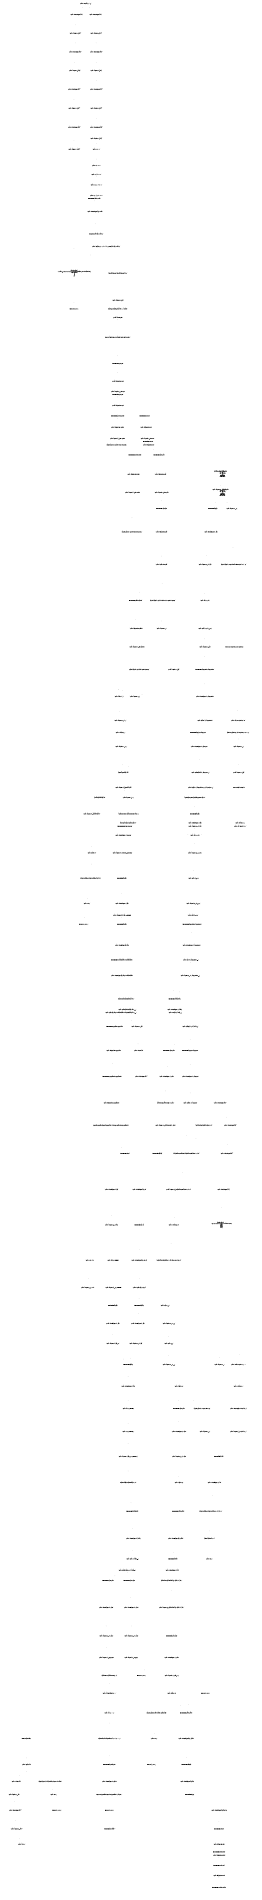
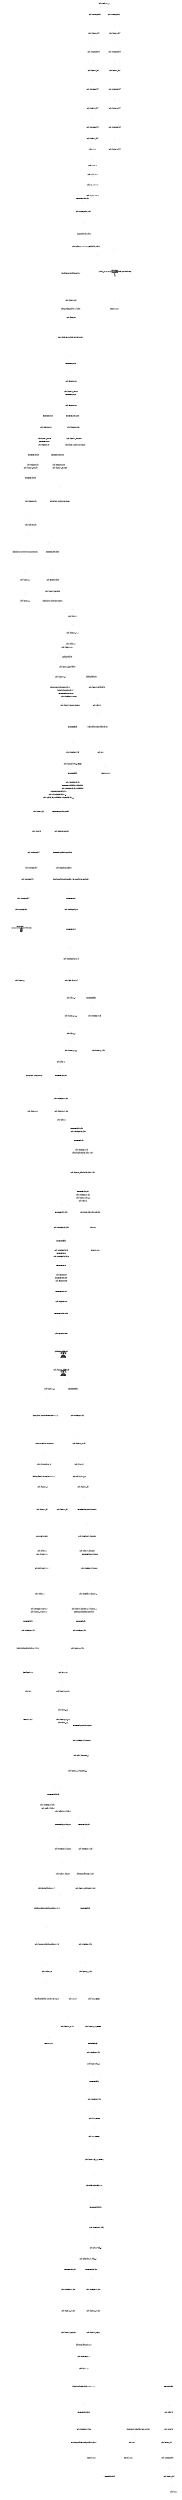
none -> (61, 1334)
